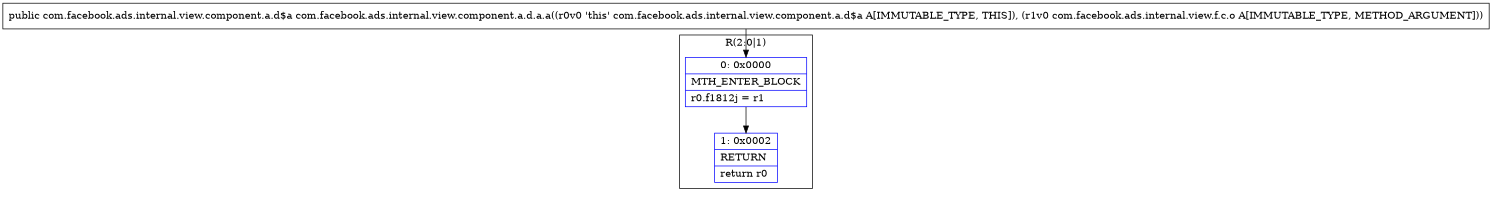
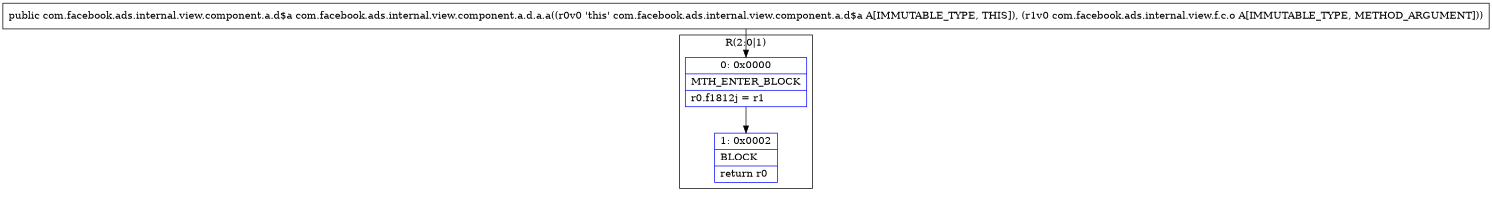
(744, 157) -> (739, 157)
